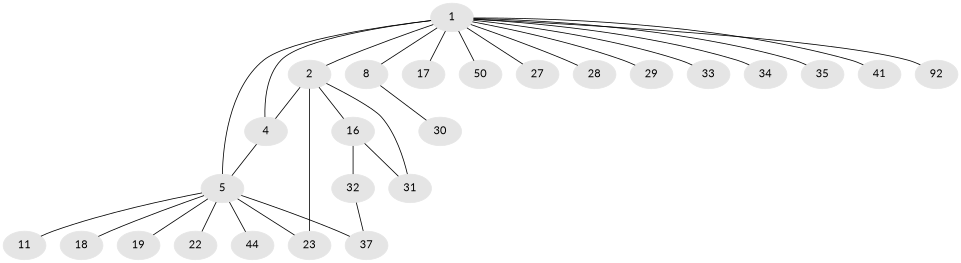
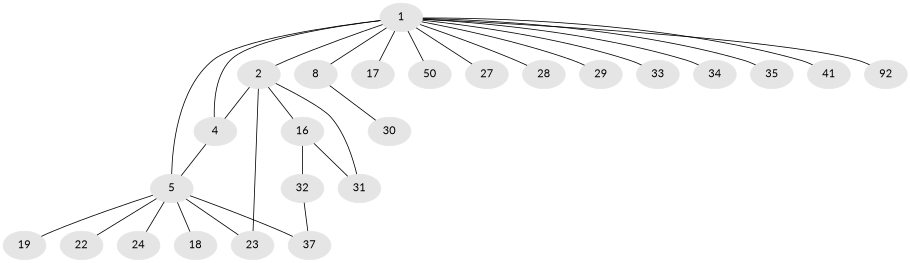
(25, 245) -> none
(253, 245) -> (139, 245)
